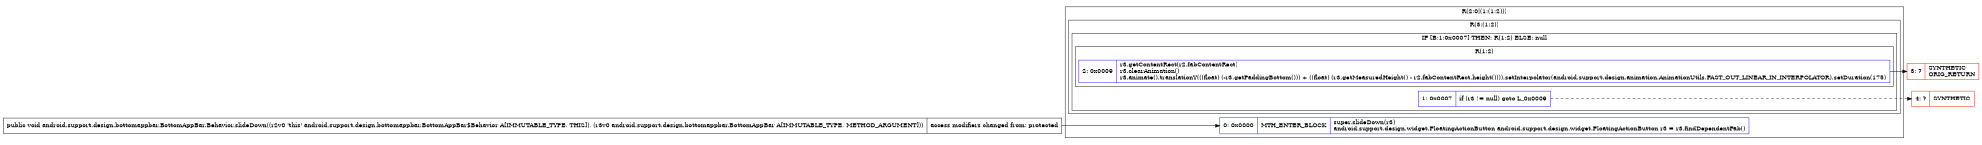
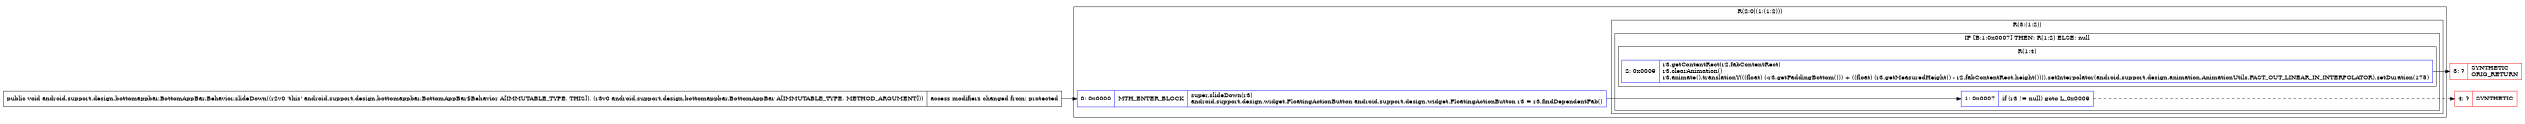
(1484, 52) -> (2027, 52)
none -> (1782, 99)
